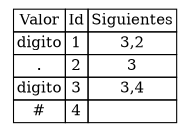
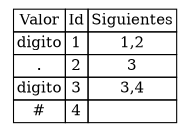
(132, 43) -> (132, 43)
